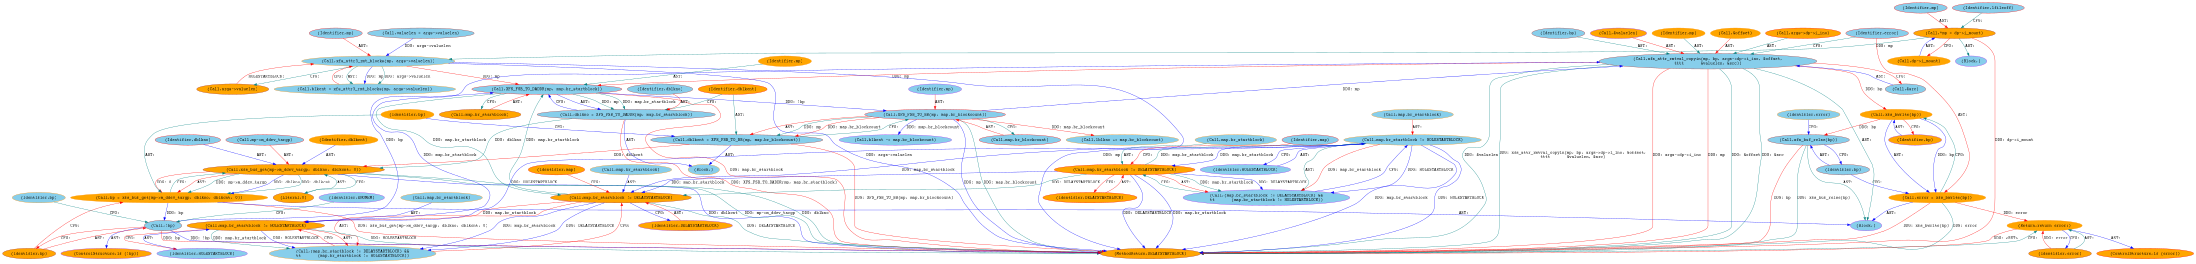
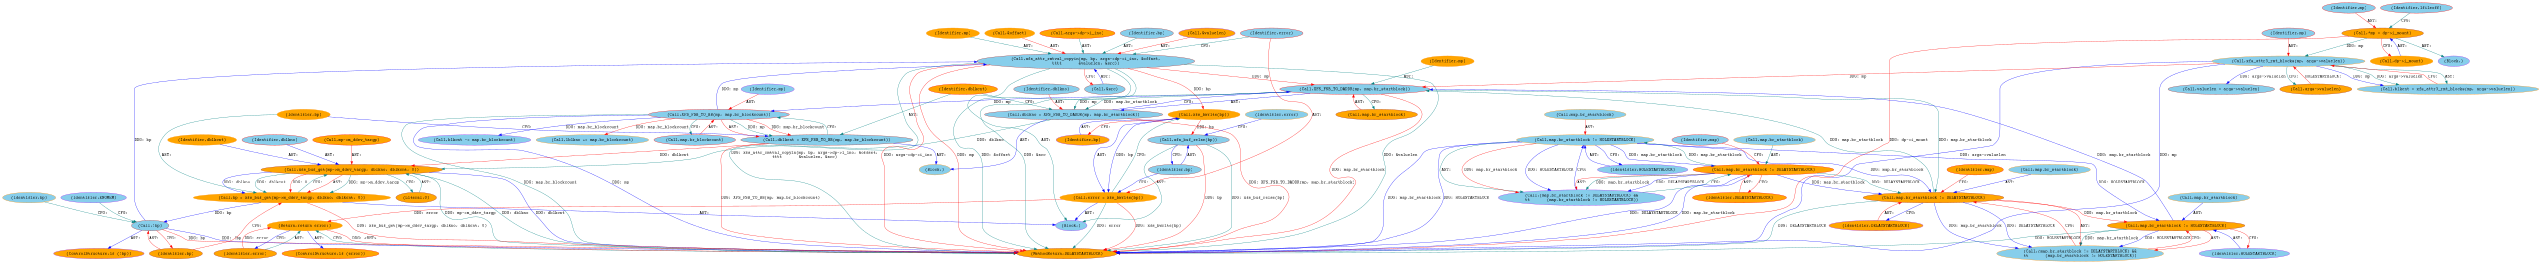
(401, 46) -> (2245, 72)
(795, 102) -> (1002, 102)
(265, 140) -> (352, 140)
